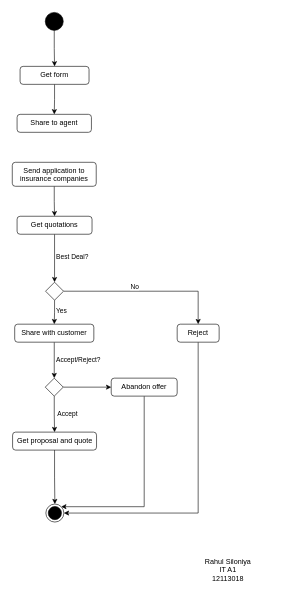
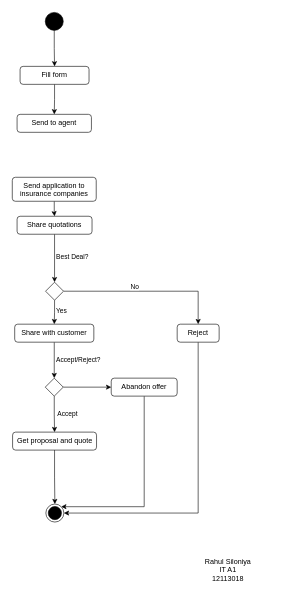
(55, 75) -> (55, 75)
(54, 123) -> (54, 123)
(54, 174) -> (54, 189)
(55, 225) -> (55, 225)
